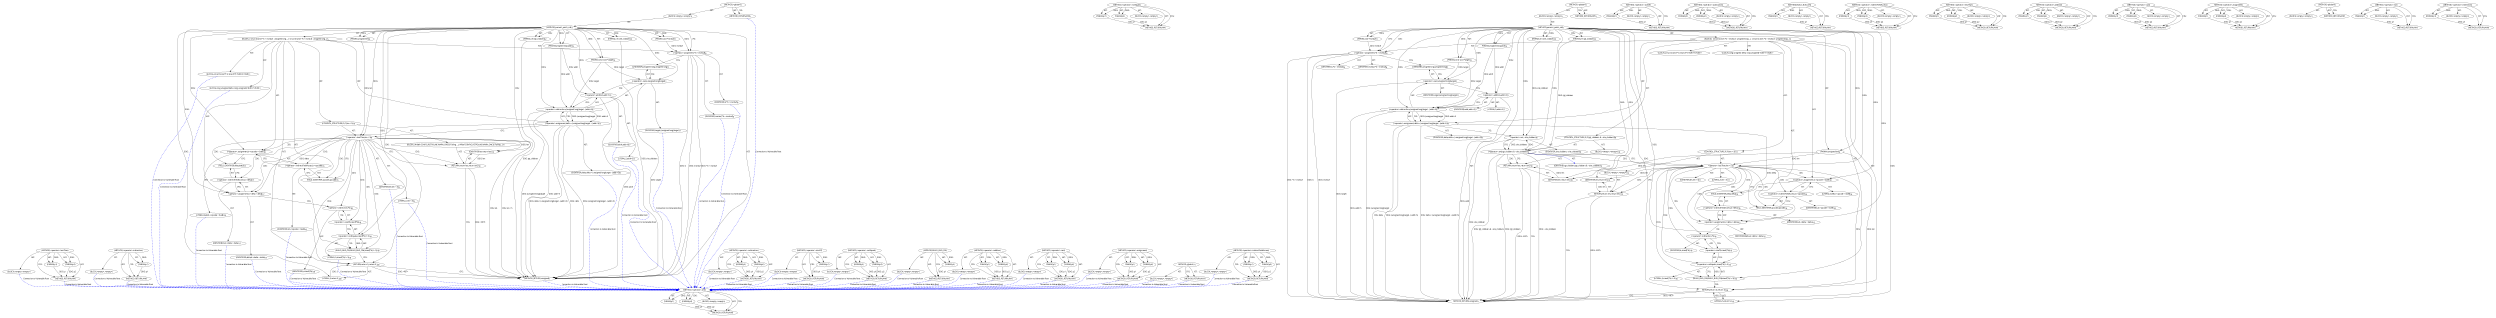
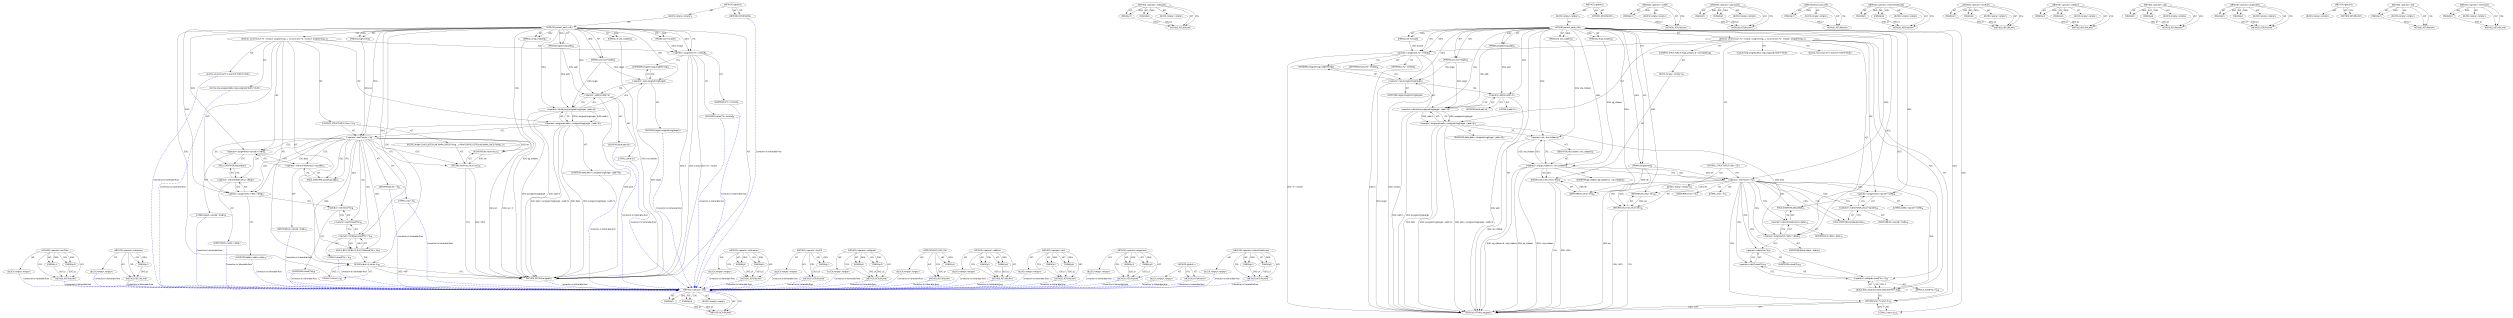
(1557, 146) -> (1561, 159)
(1564, 157) -> (1573, 173)
